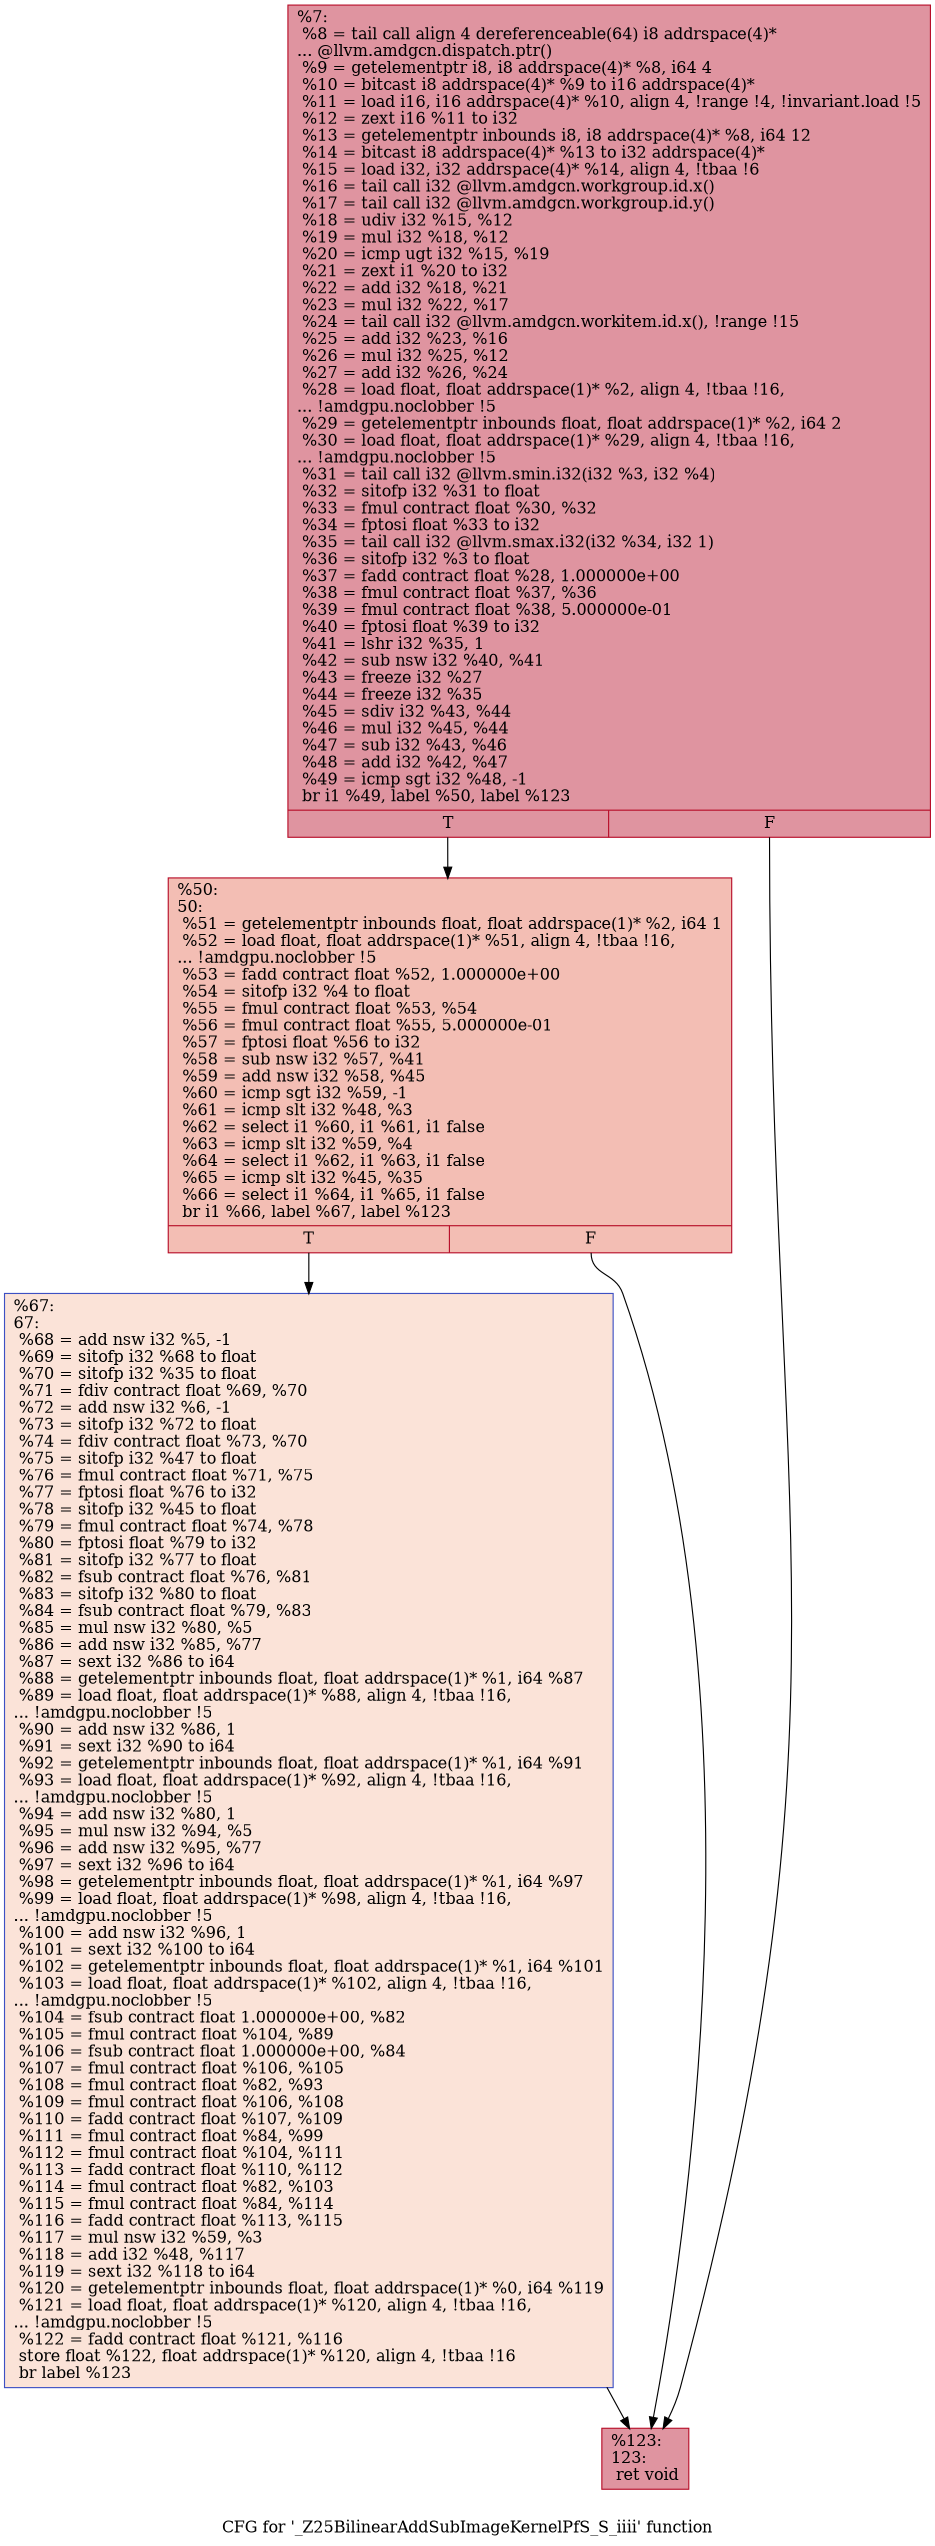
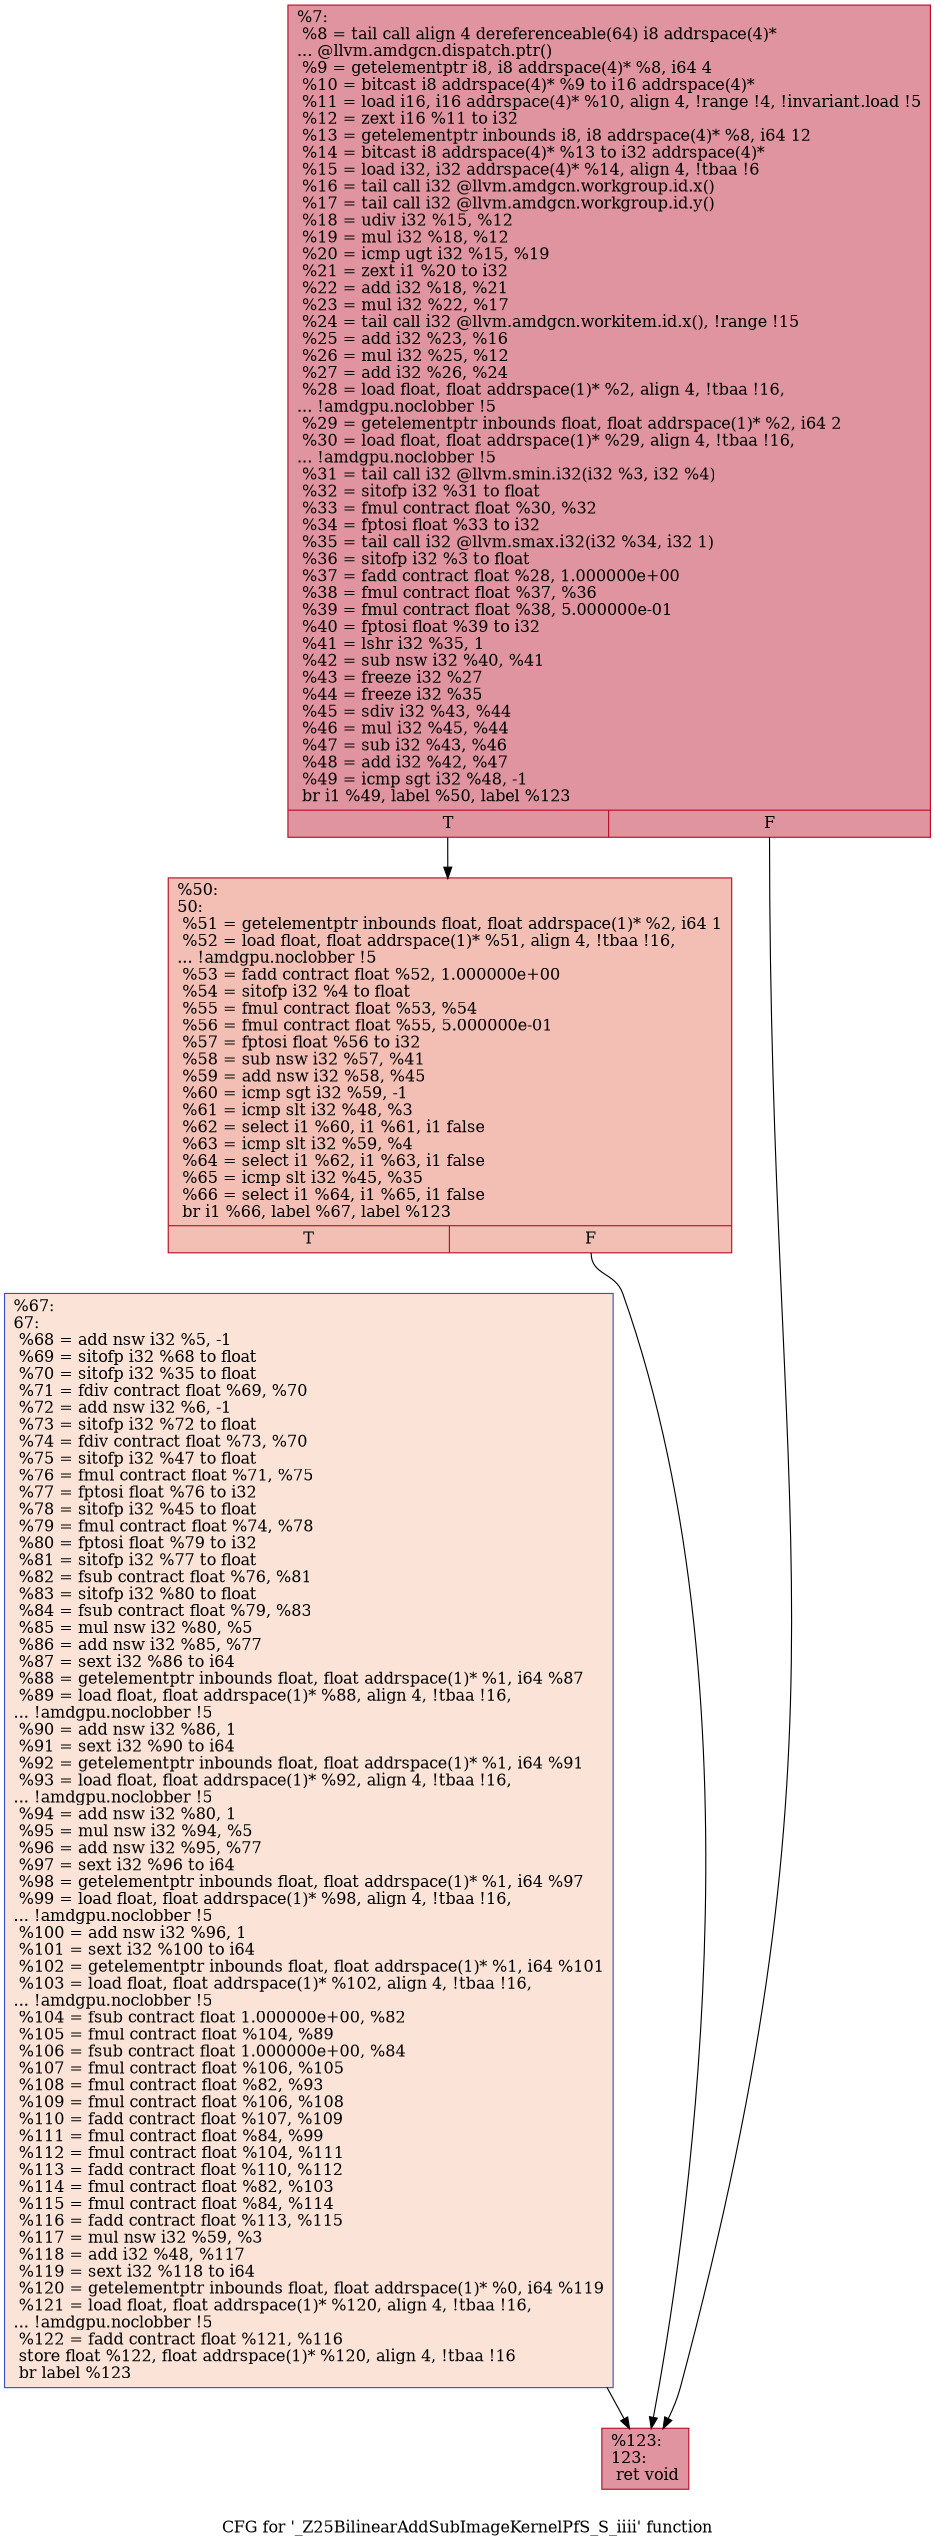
(309, 1267) -> none
